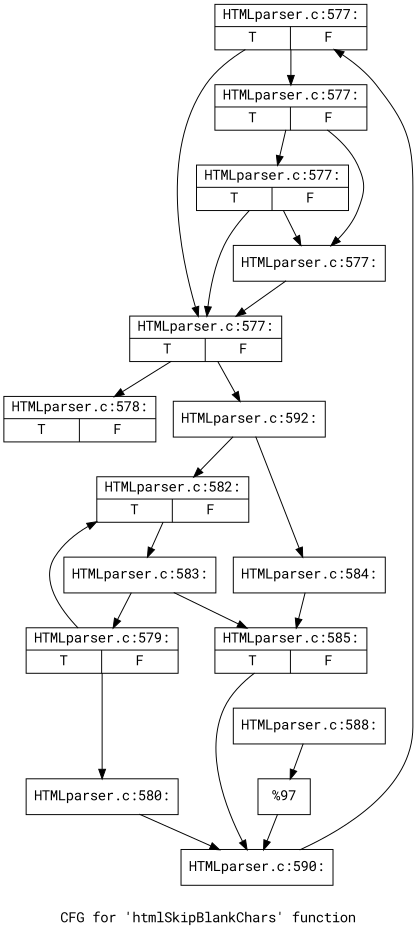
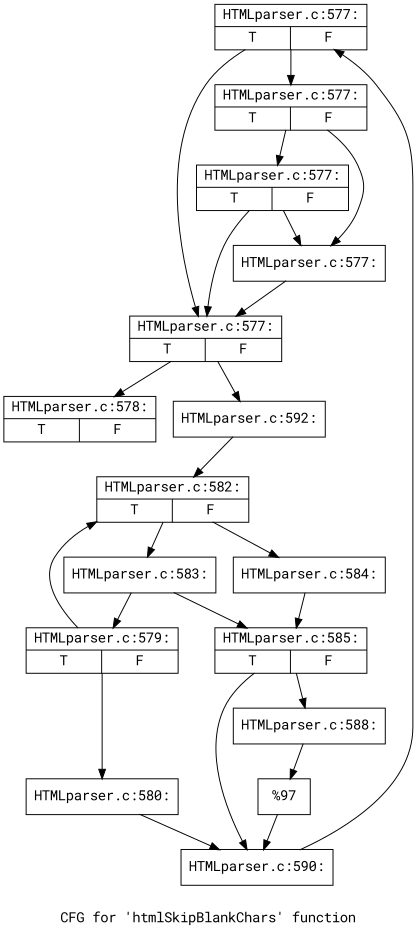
(277, 492) -> (241, 537)
none -> (299, 686)
